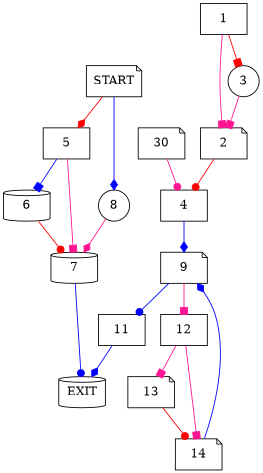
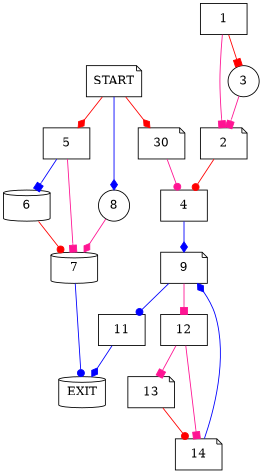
none -> (135, 108)
